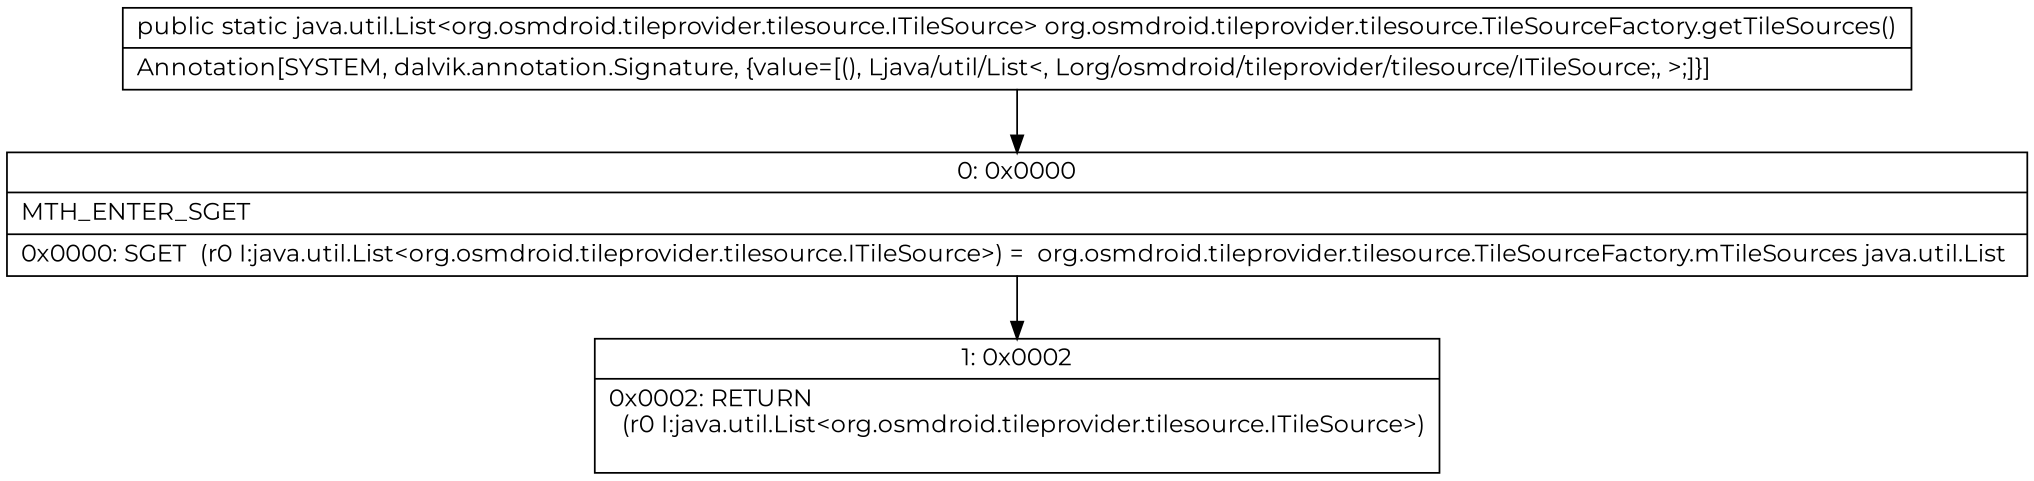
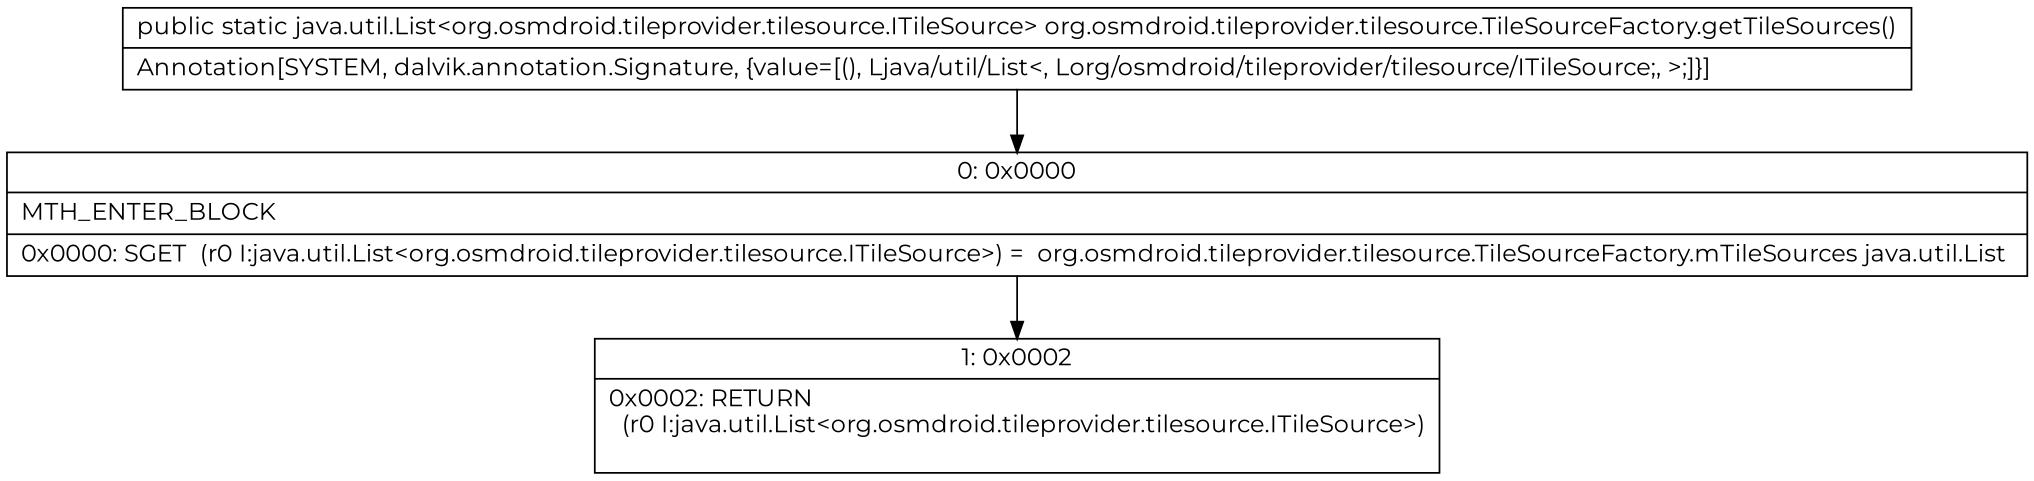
(137, 212) -> (149, 212)
